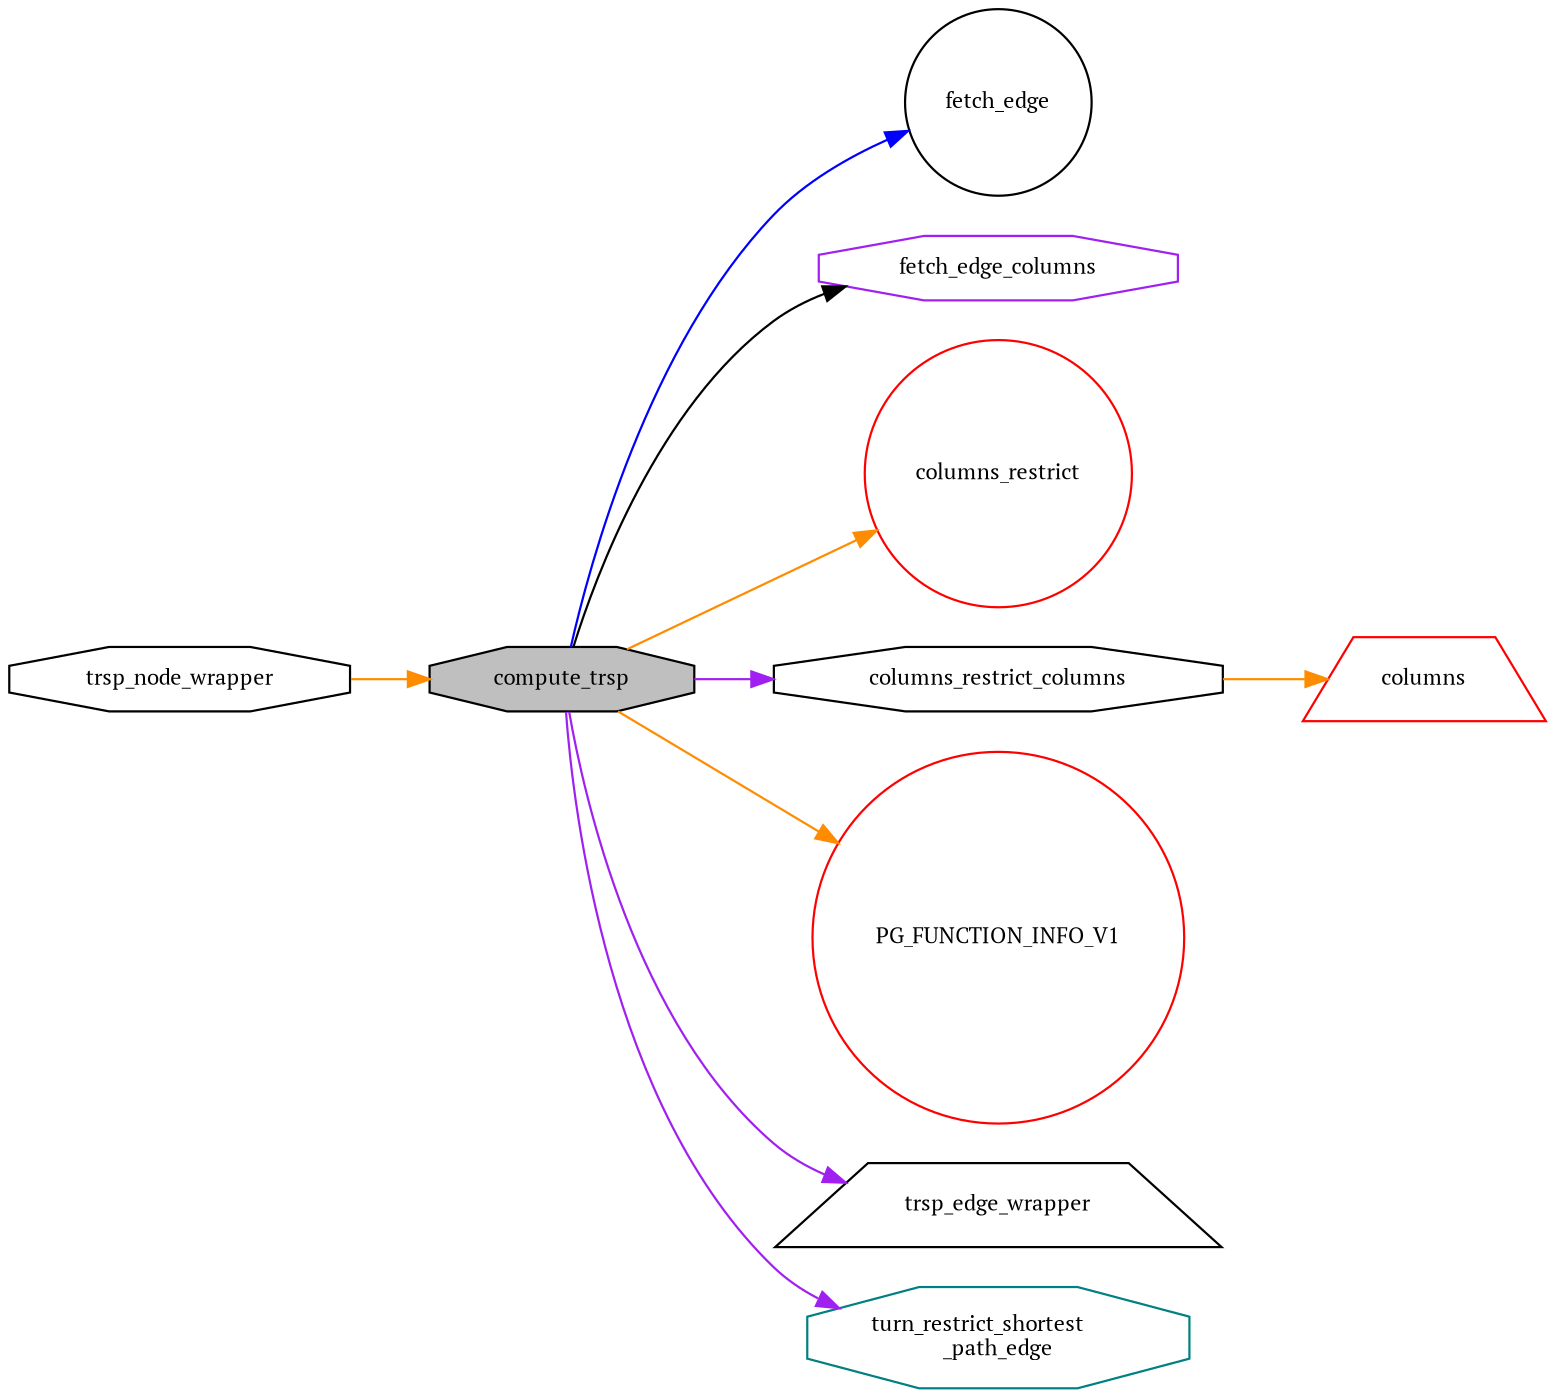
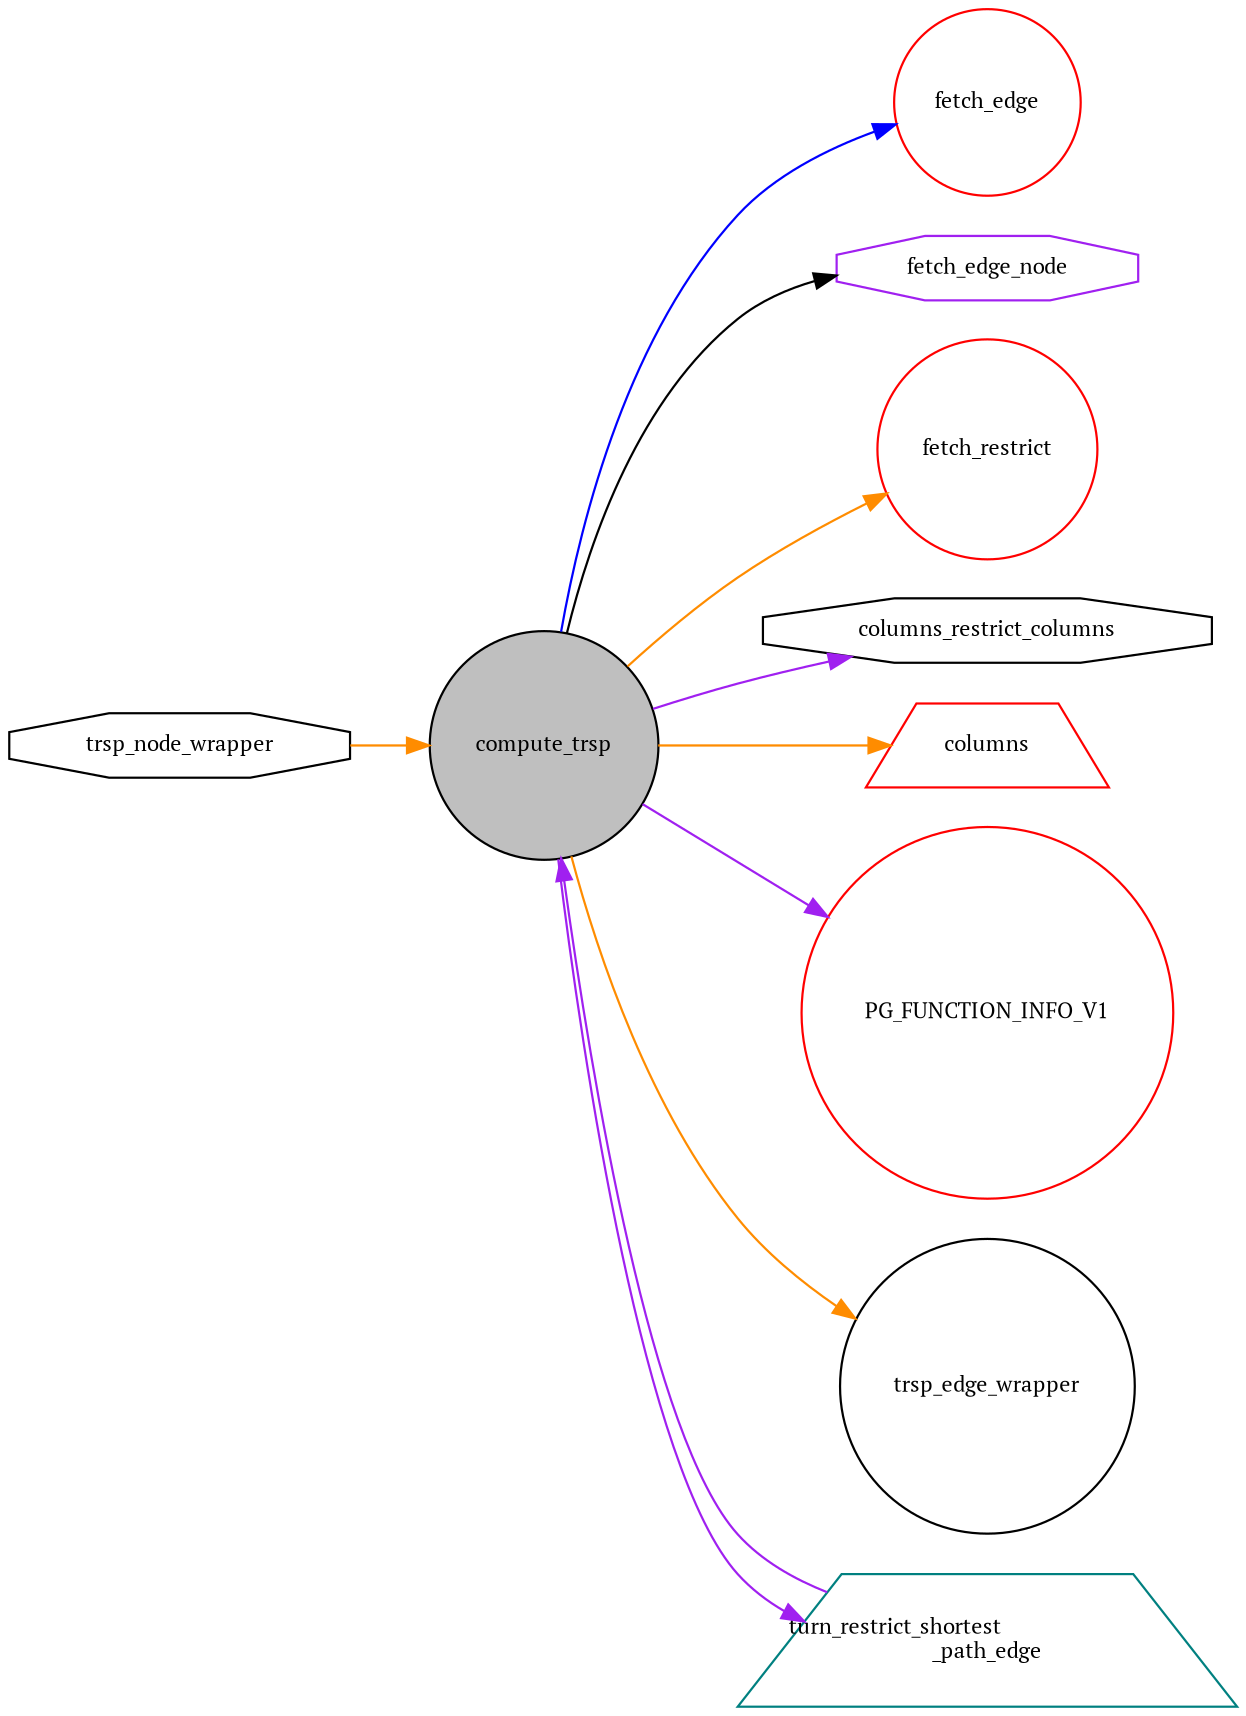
(998, 102) -> (987, 102)
(998, 268) -> (987, 268)
(998, 474) -> (987, 449)
(562, 679) -> (544, 745)
(1264, 679) -> (763, 745)
(718, 772) -> (726, 855)
(650, 972) -> (666, 1105)
(998, 1205) -> (987, 1386)
(998, 1338) -> (987, 1640)
none -> (686, 1438)
